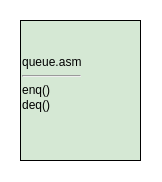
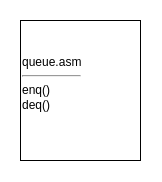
(81, 91) -> (81, 91)
